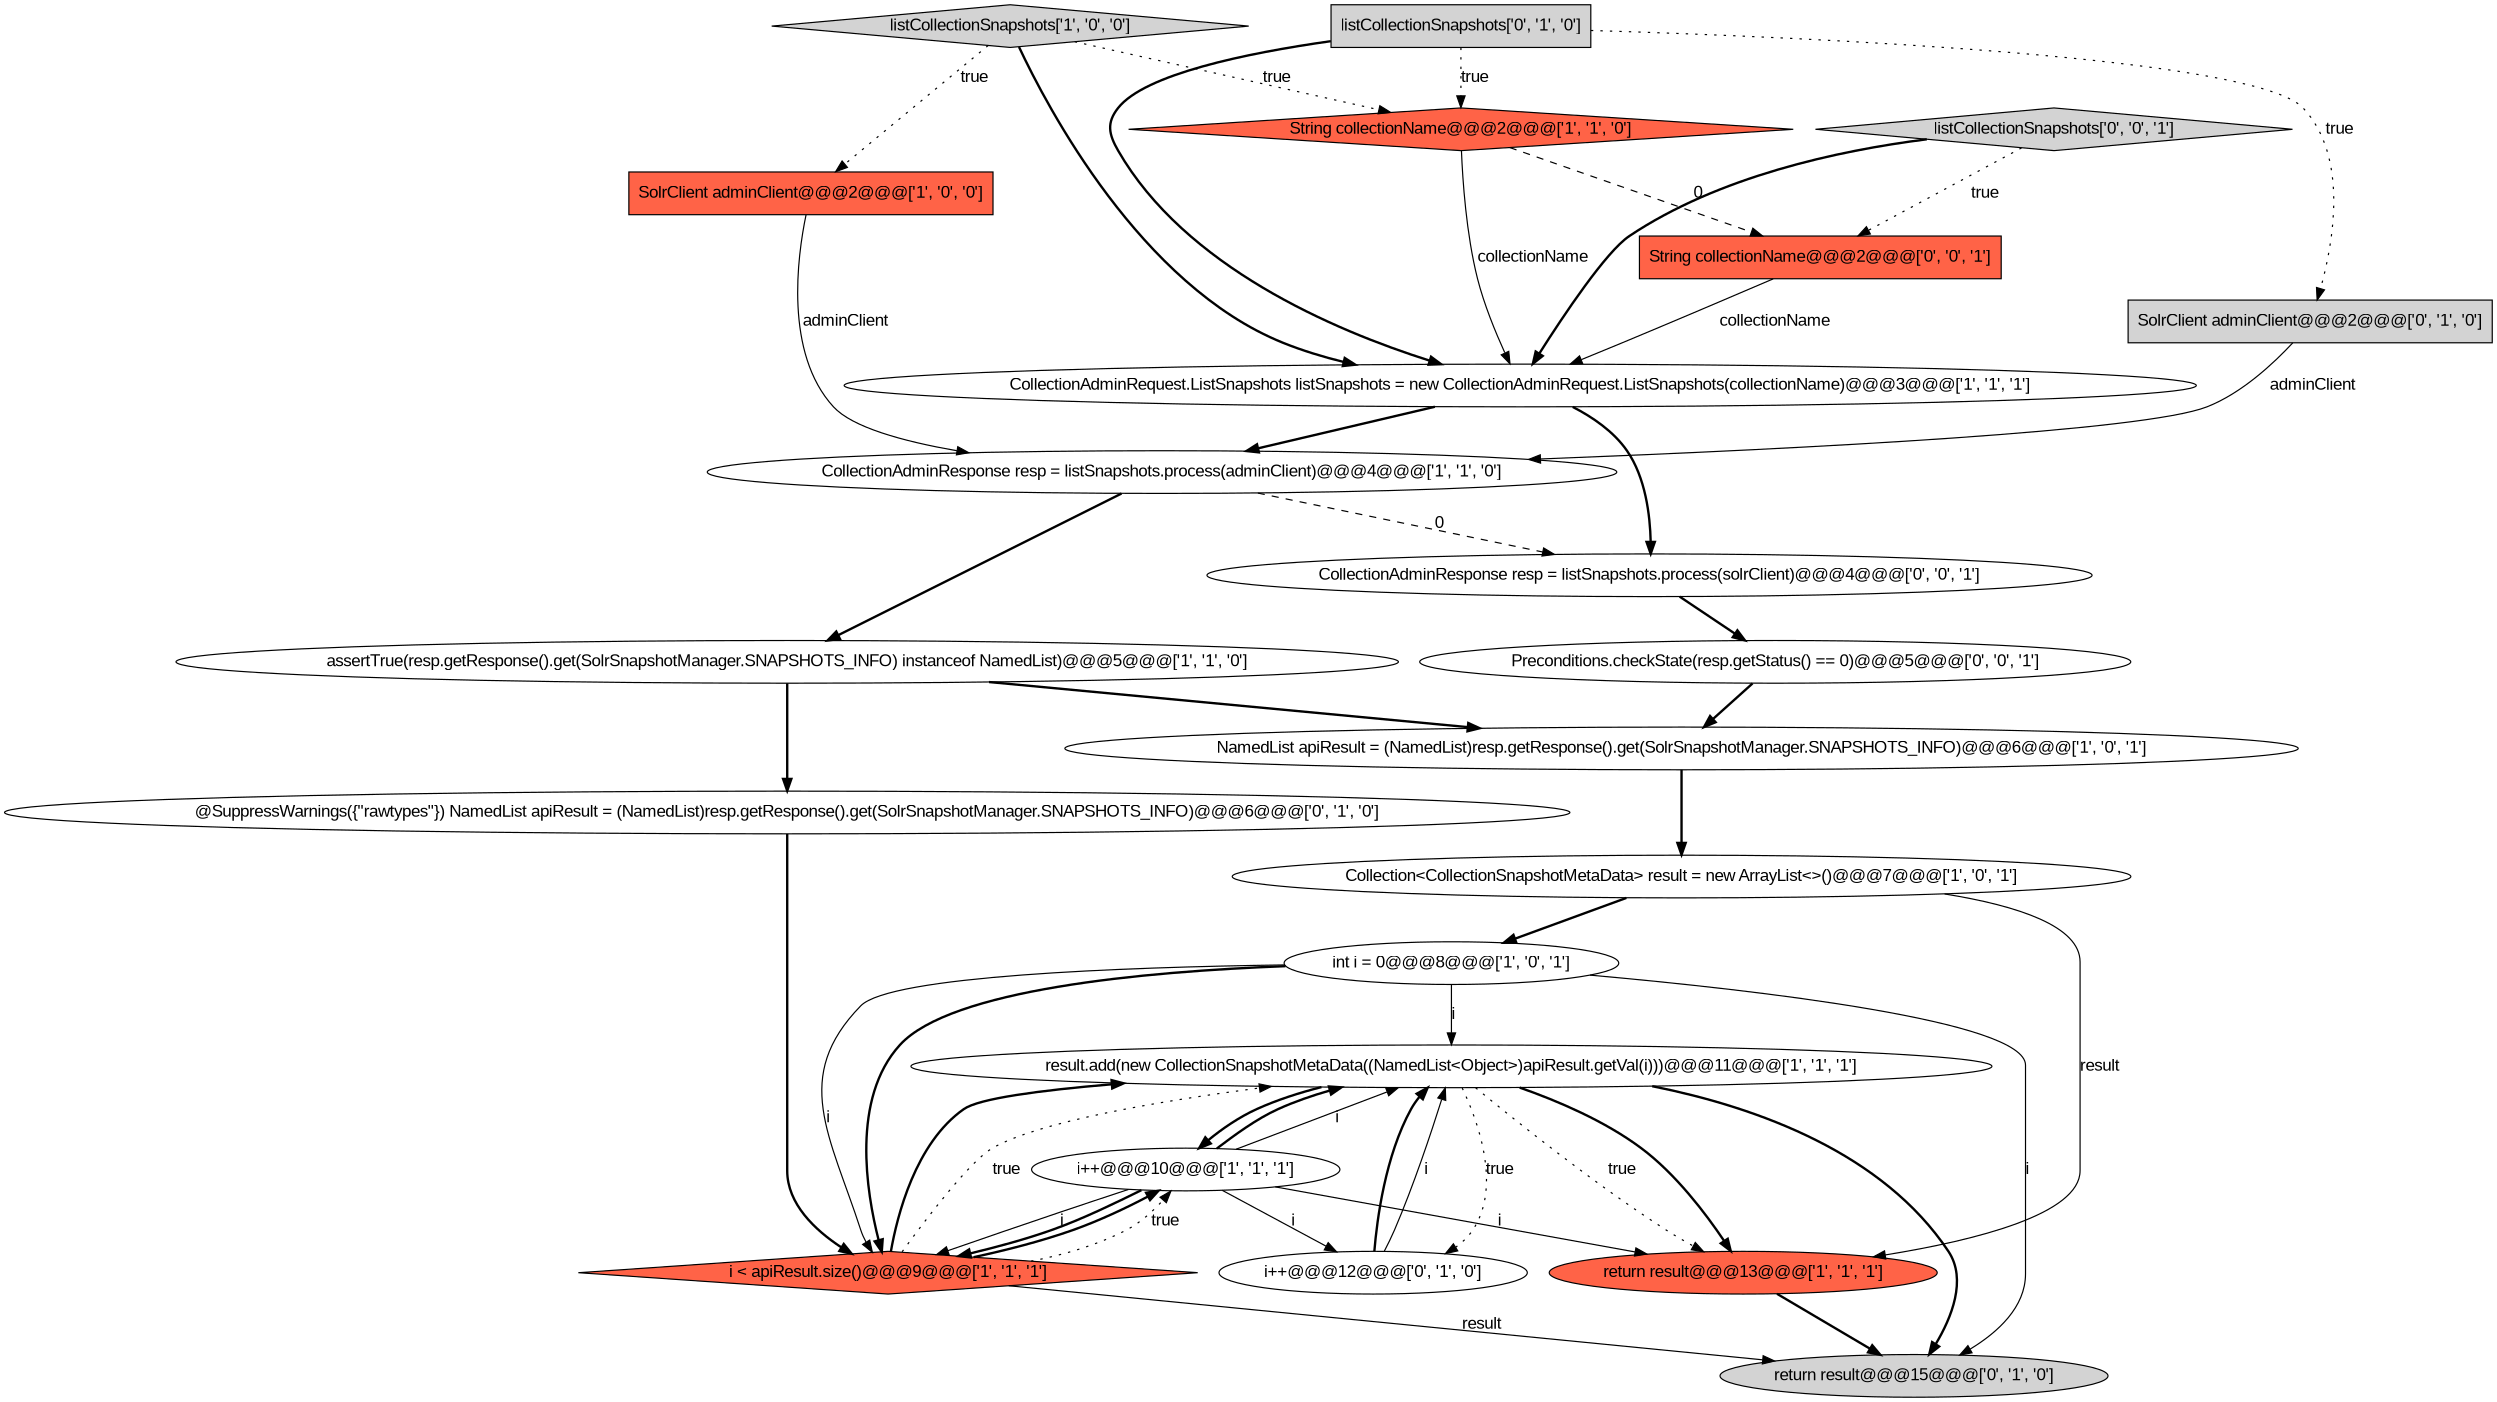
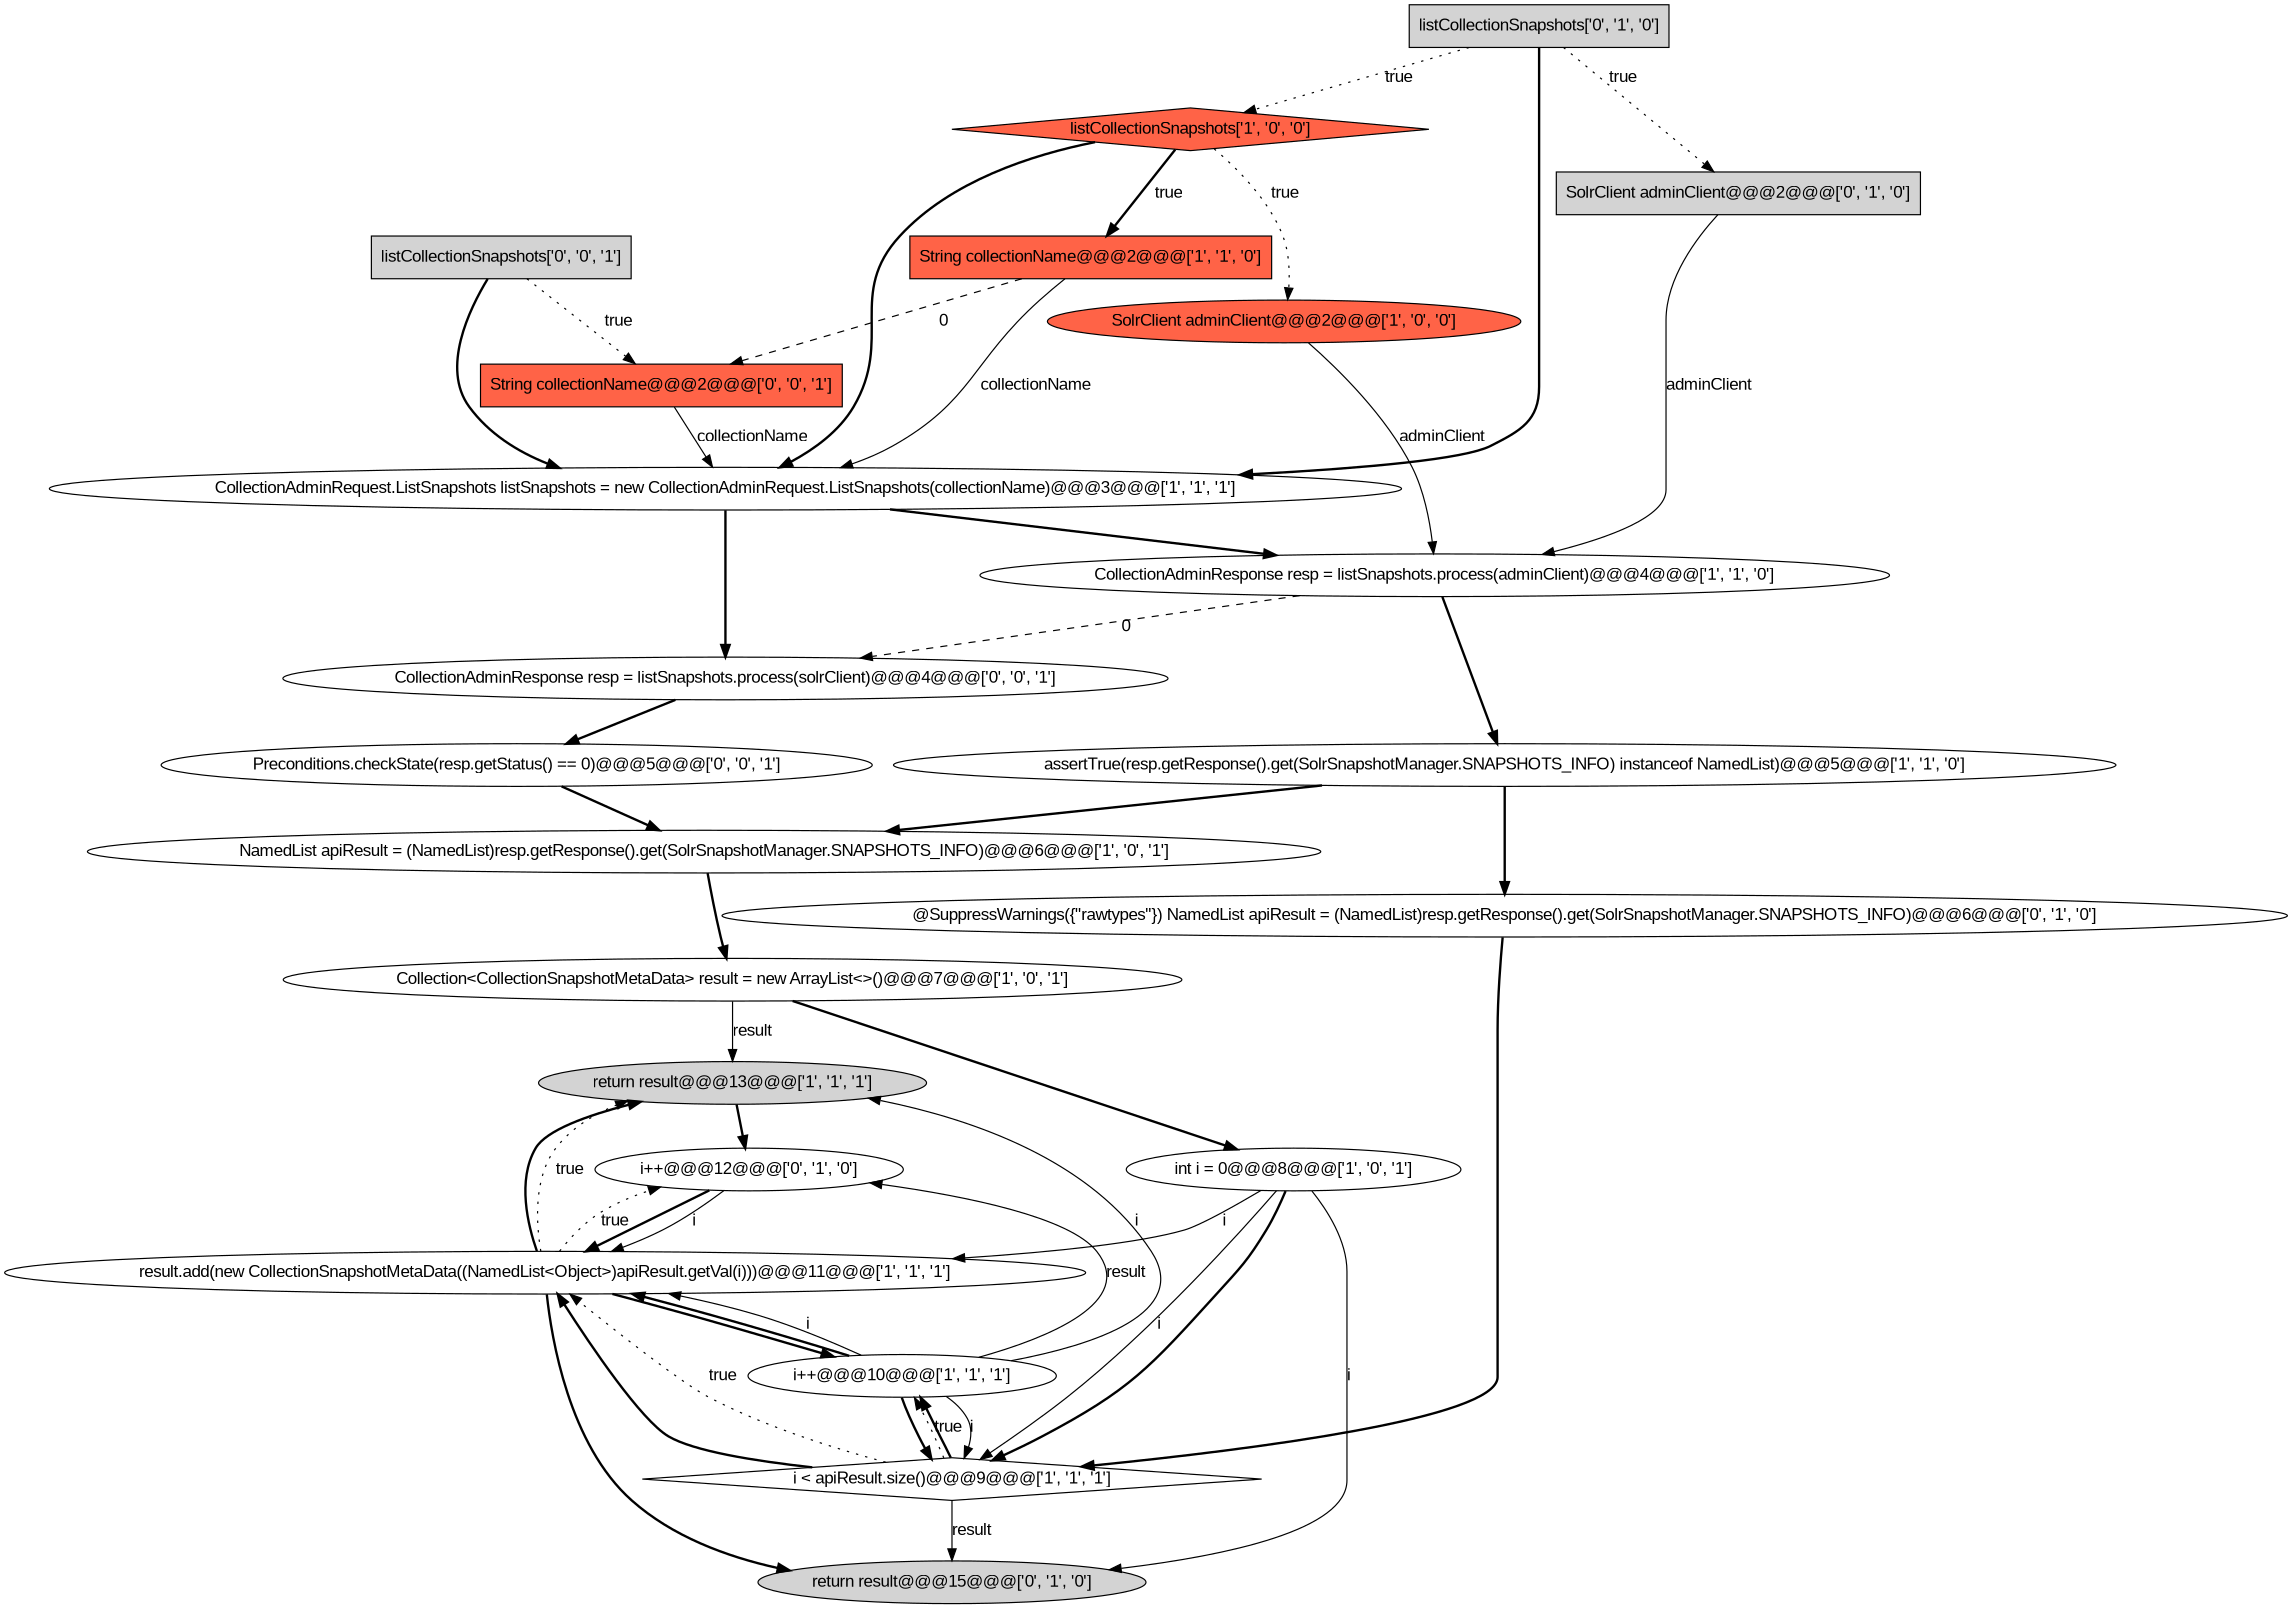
(1010, 26) -> (1190, 129)
(1461, 72) -> (1362, 78)
(1227, 76) -> (1145, 188)
(1461, 129) -> (1091, 257)
(2054, 129) -> (501, 257)
(811, 193) -> (1284, 321)
(1294, 1221) -> (1126, 1273)
(888, 1273) -> (952, 1479)
(1743, 1273) -> (733, 1083)
(1823, 1321) -> (740, 1120)
